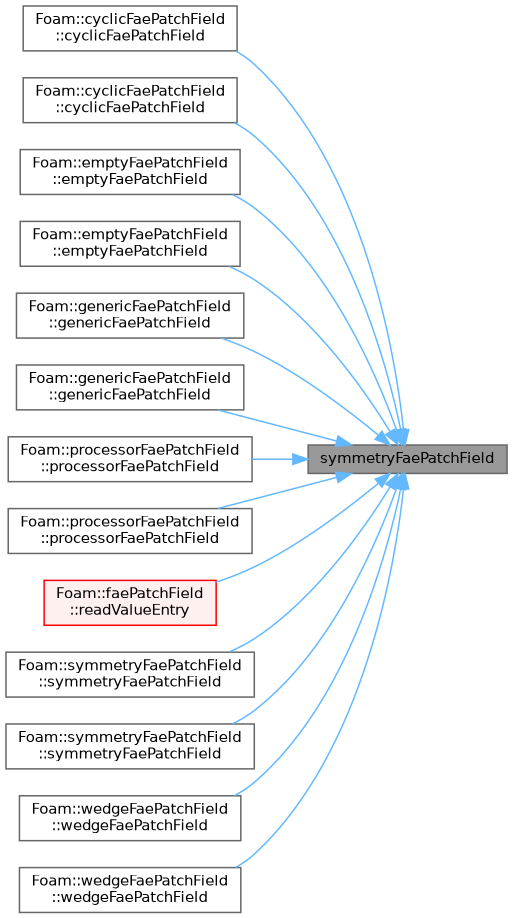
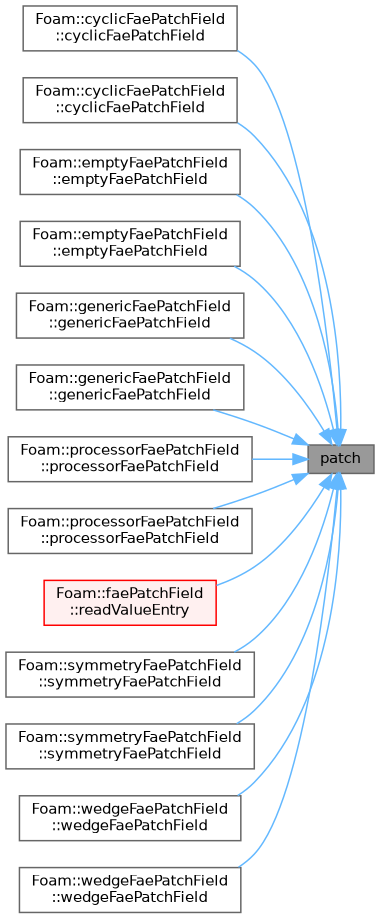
(408, 459) -> (341, 459)
